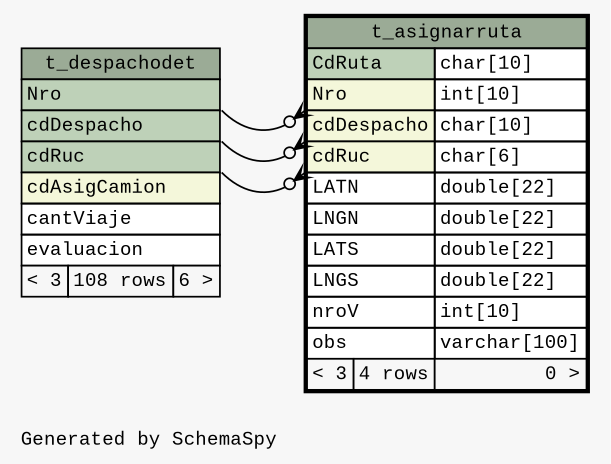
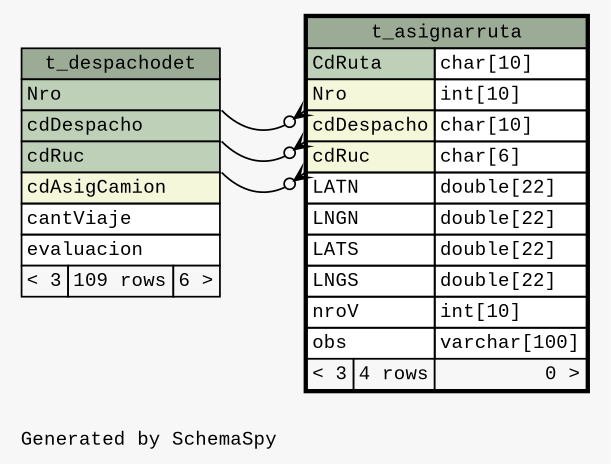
(121, 280) -> (121, 280)
